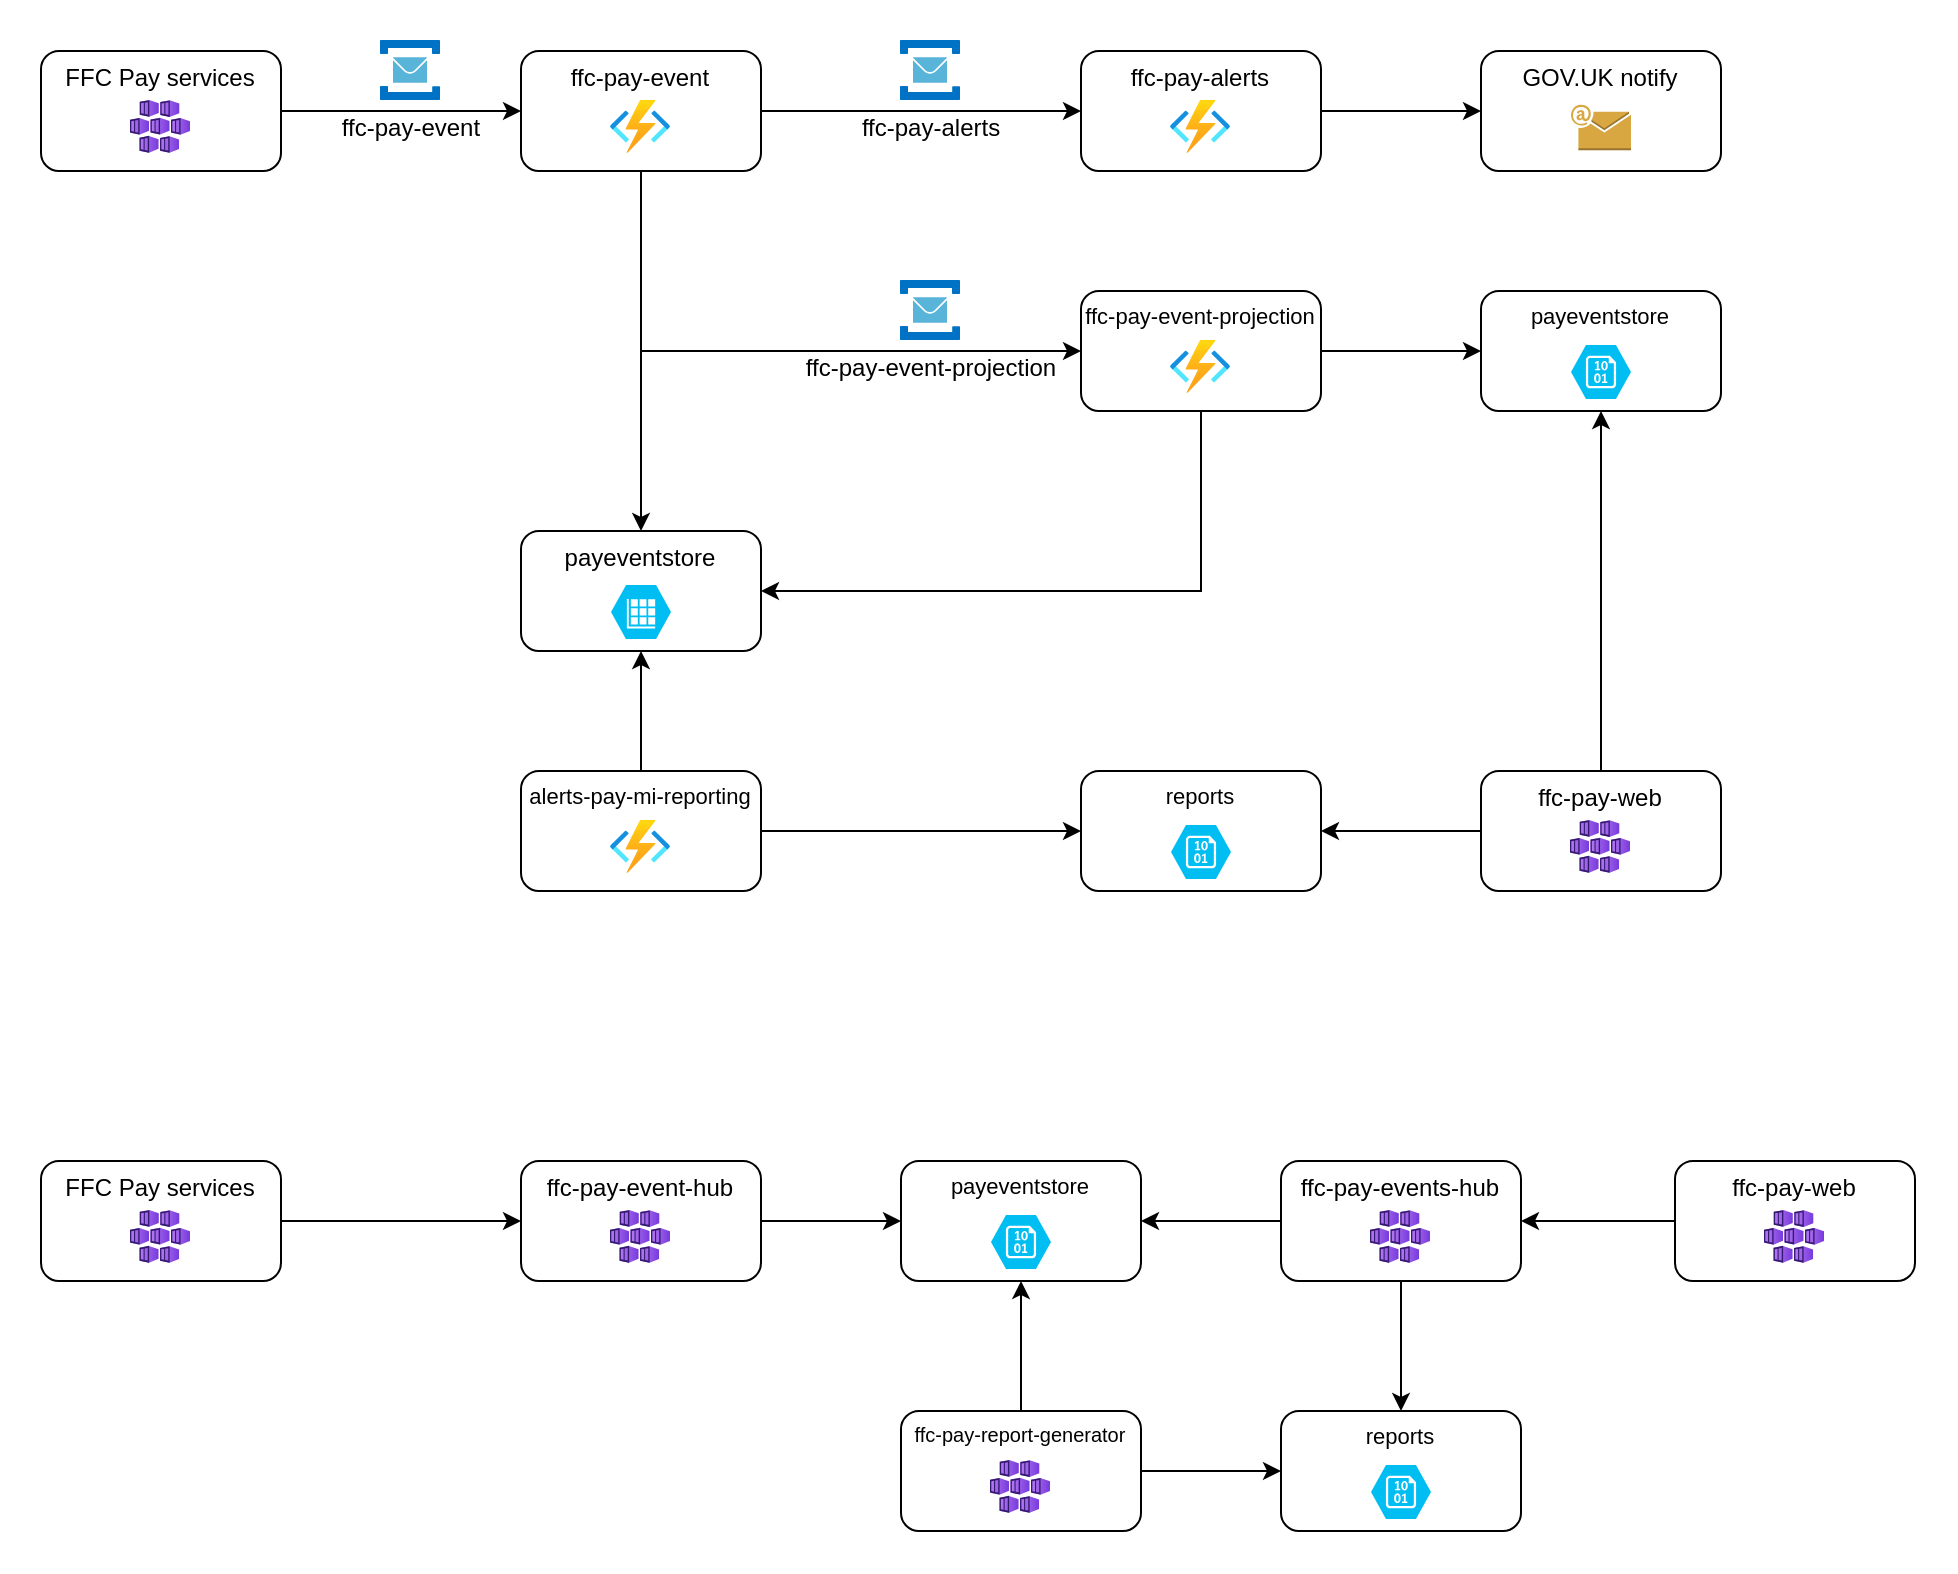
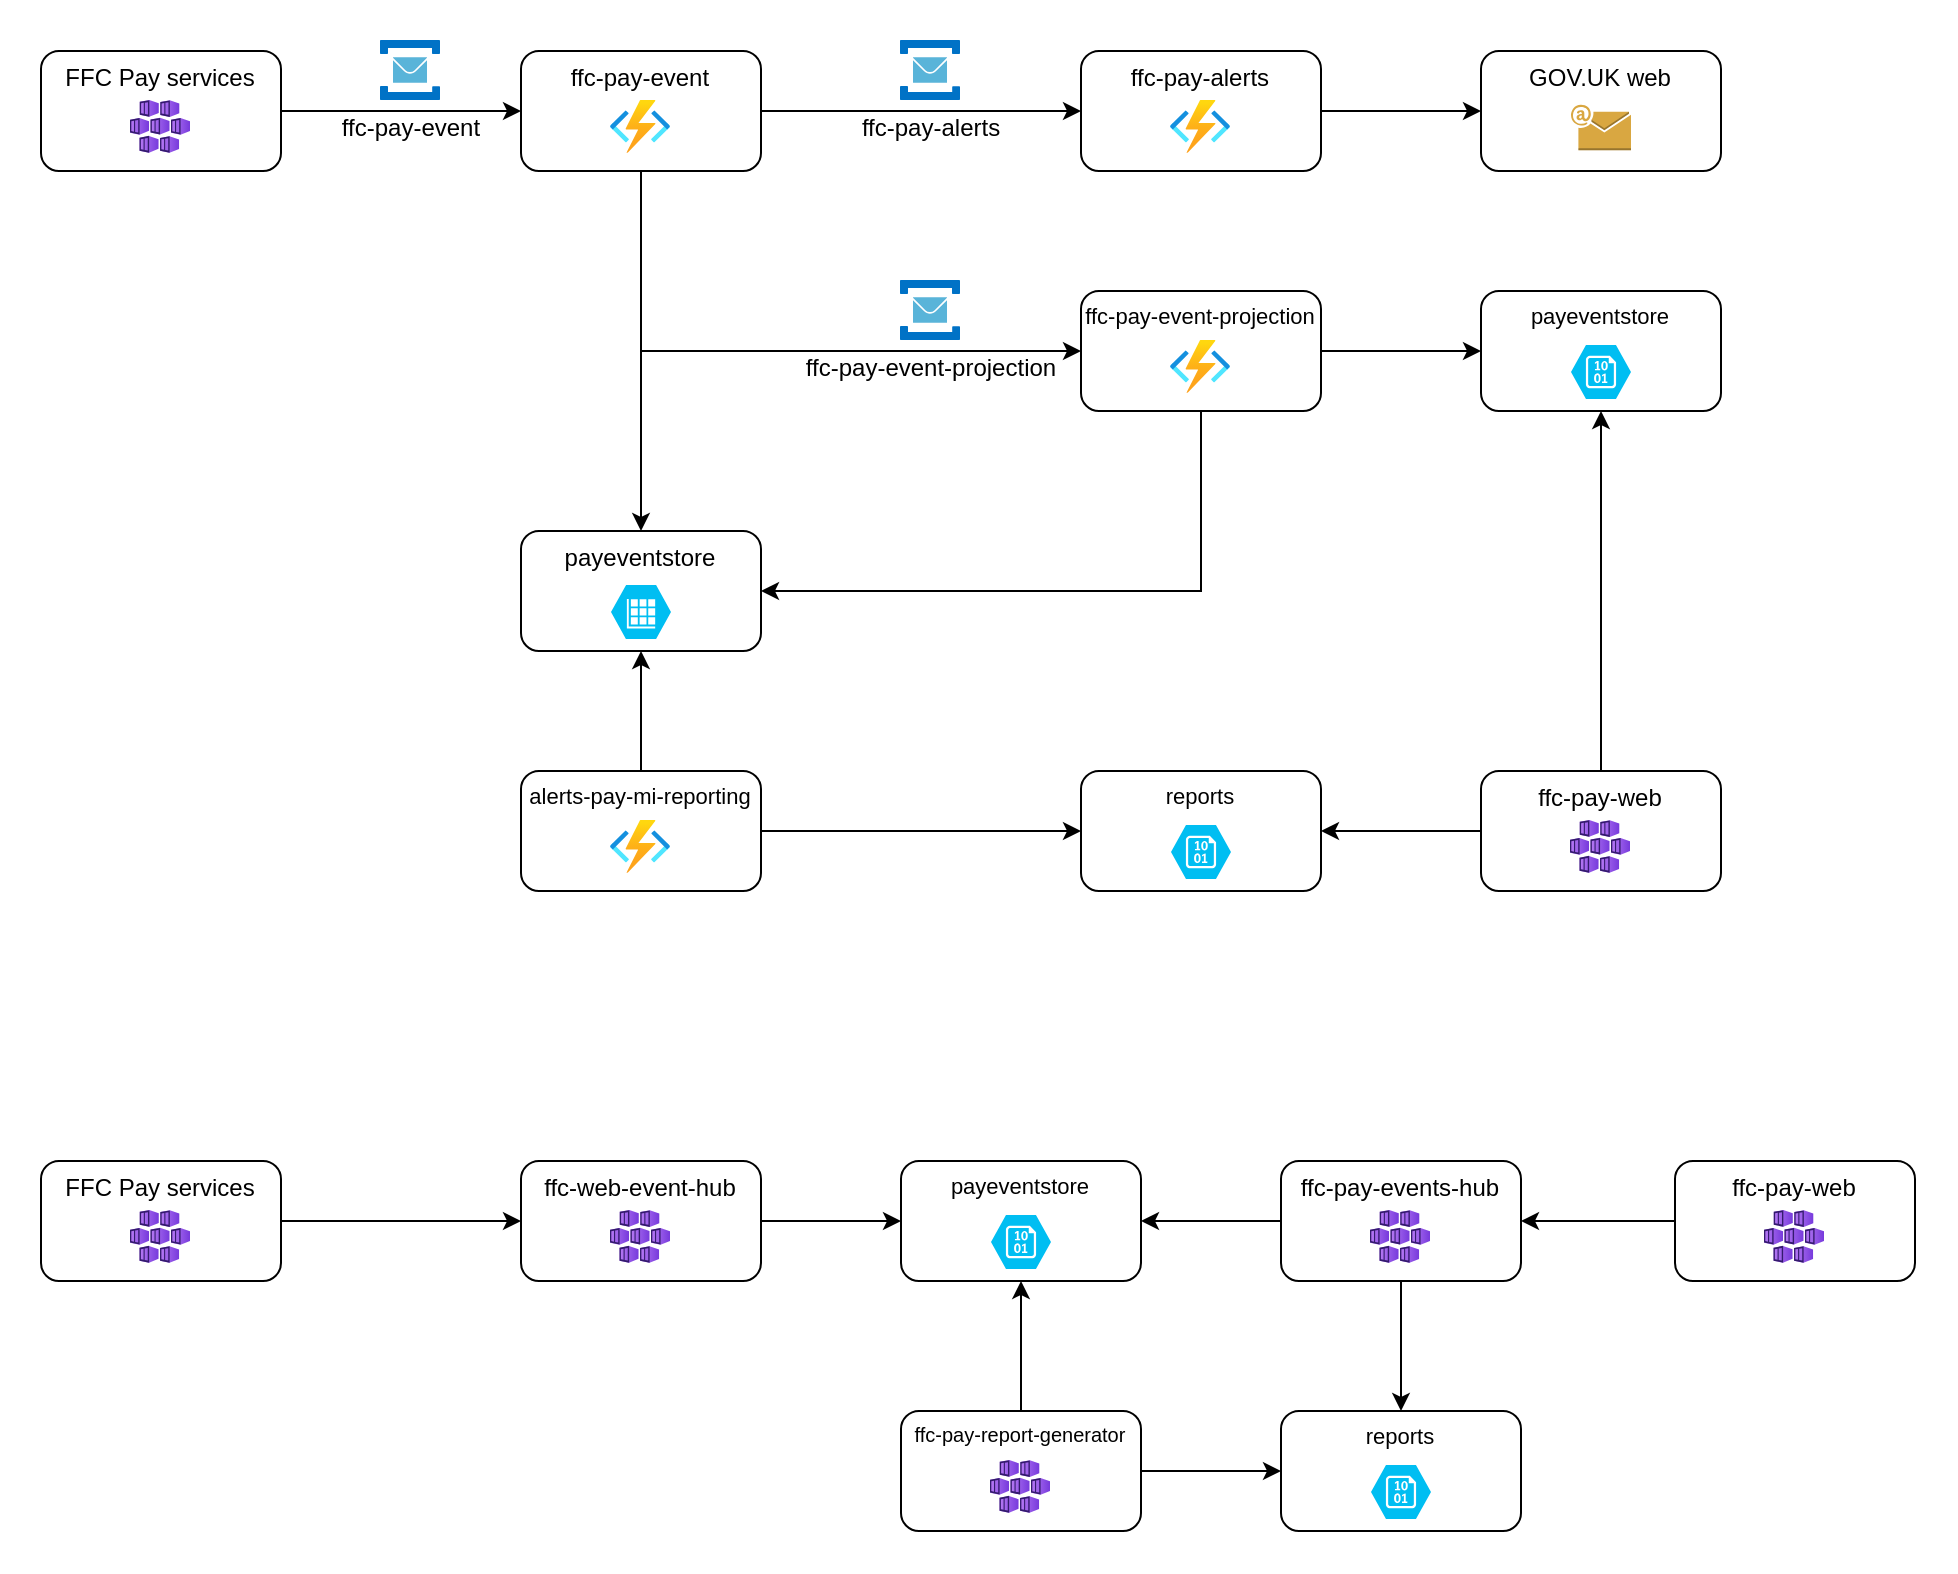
(1601, 79) -> (1601, 79)
(641, 1189) -> (641, 1189)
